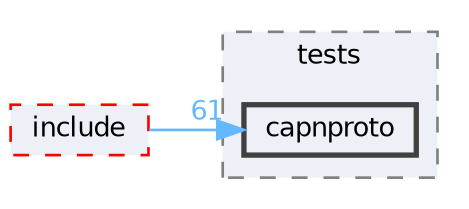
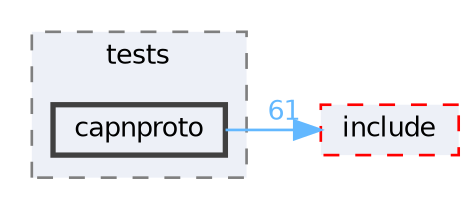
(183, 130) -> (263, 130)
